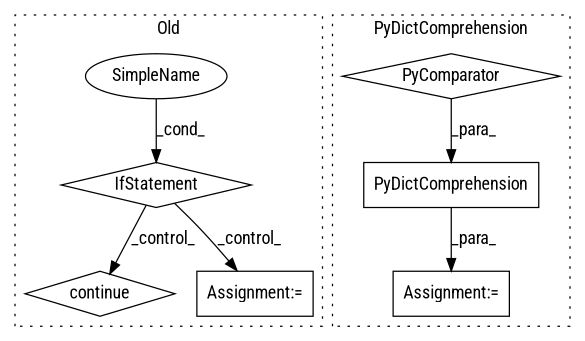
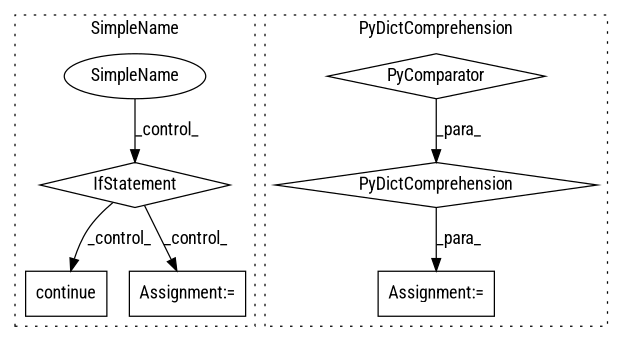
(169, 29) -> (135, 29)
(181, 131) -> (168, 131)
(451, 185) -> (436, 185)
(100, 294) -> (66, 294)
